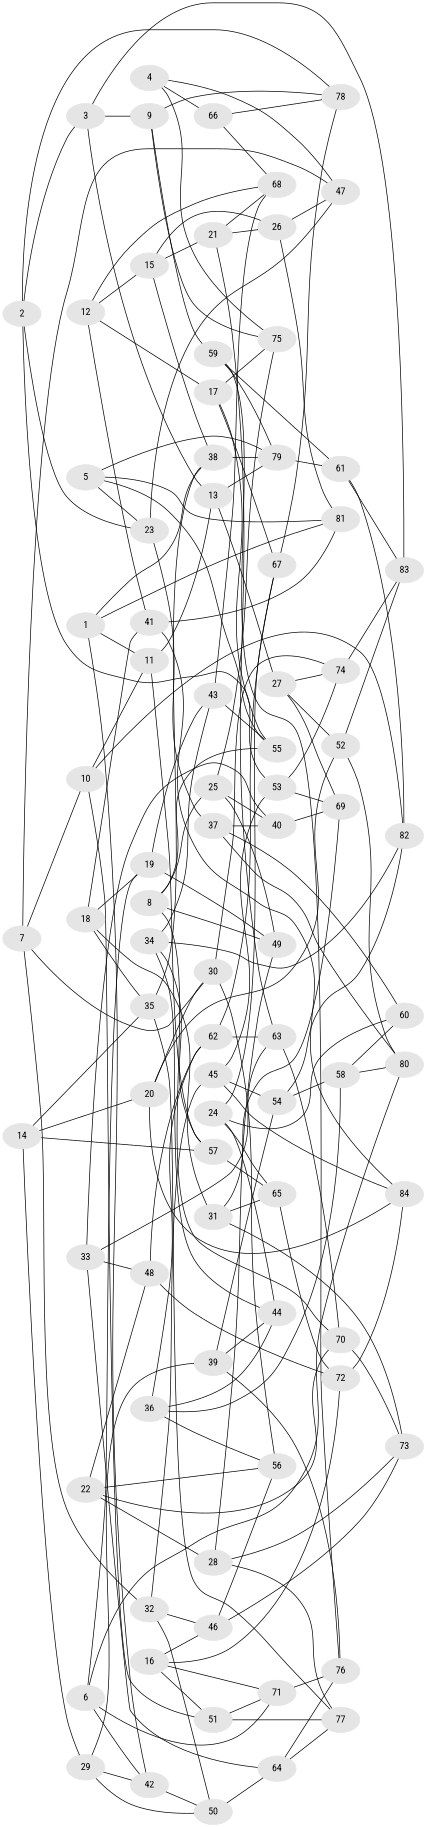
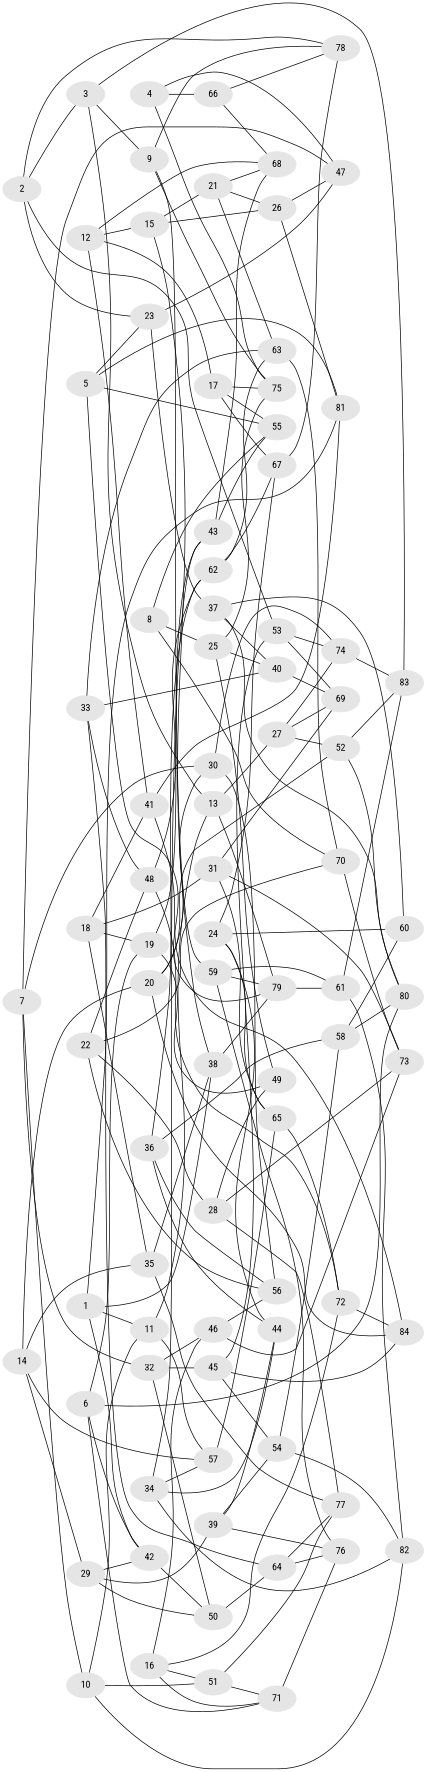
(214, 923) -> none
